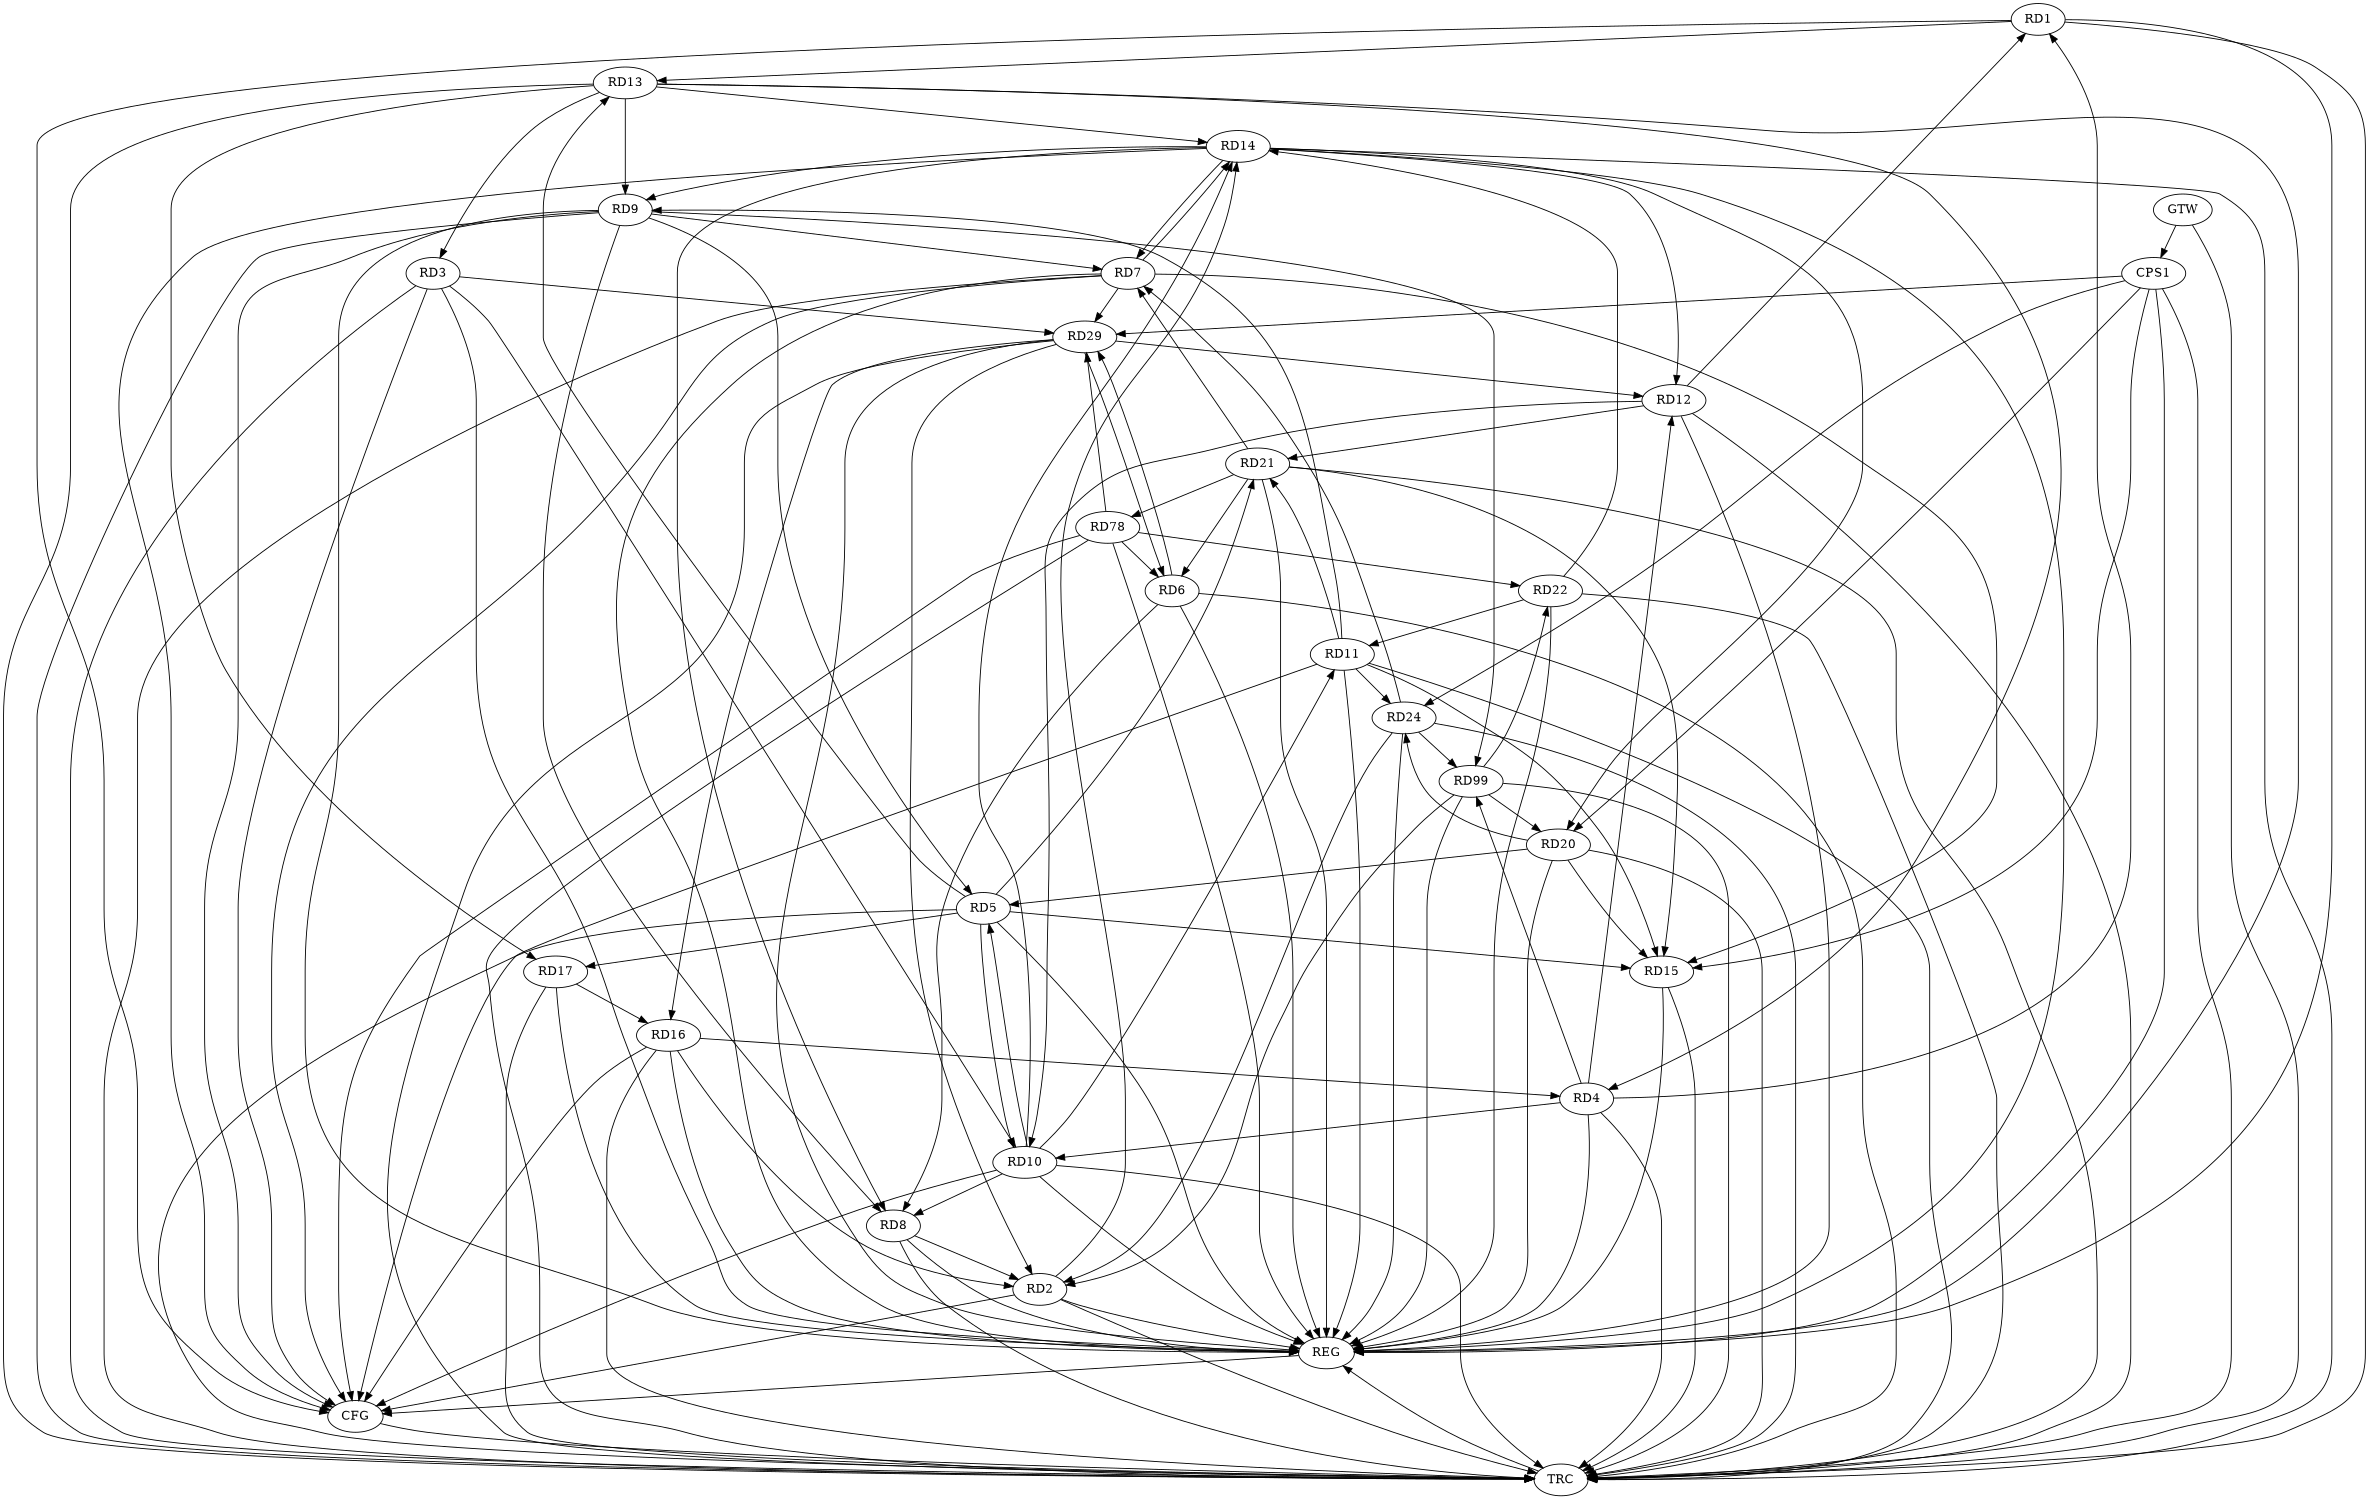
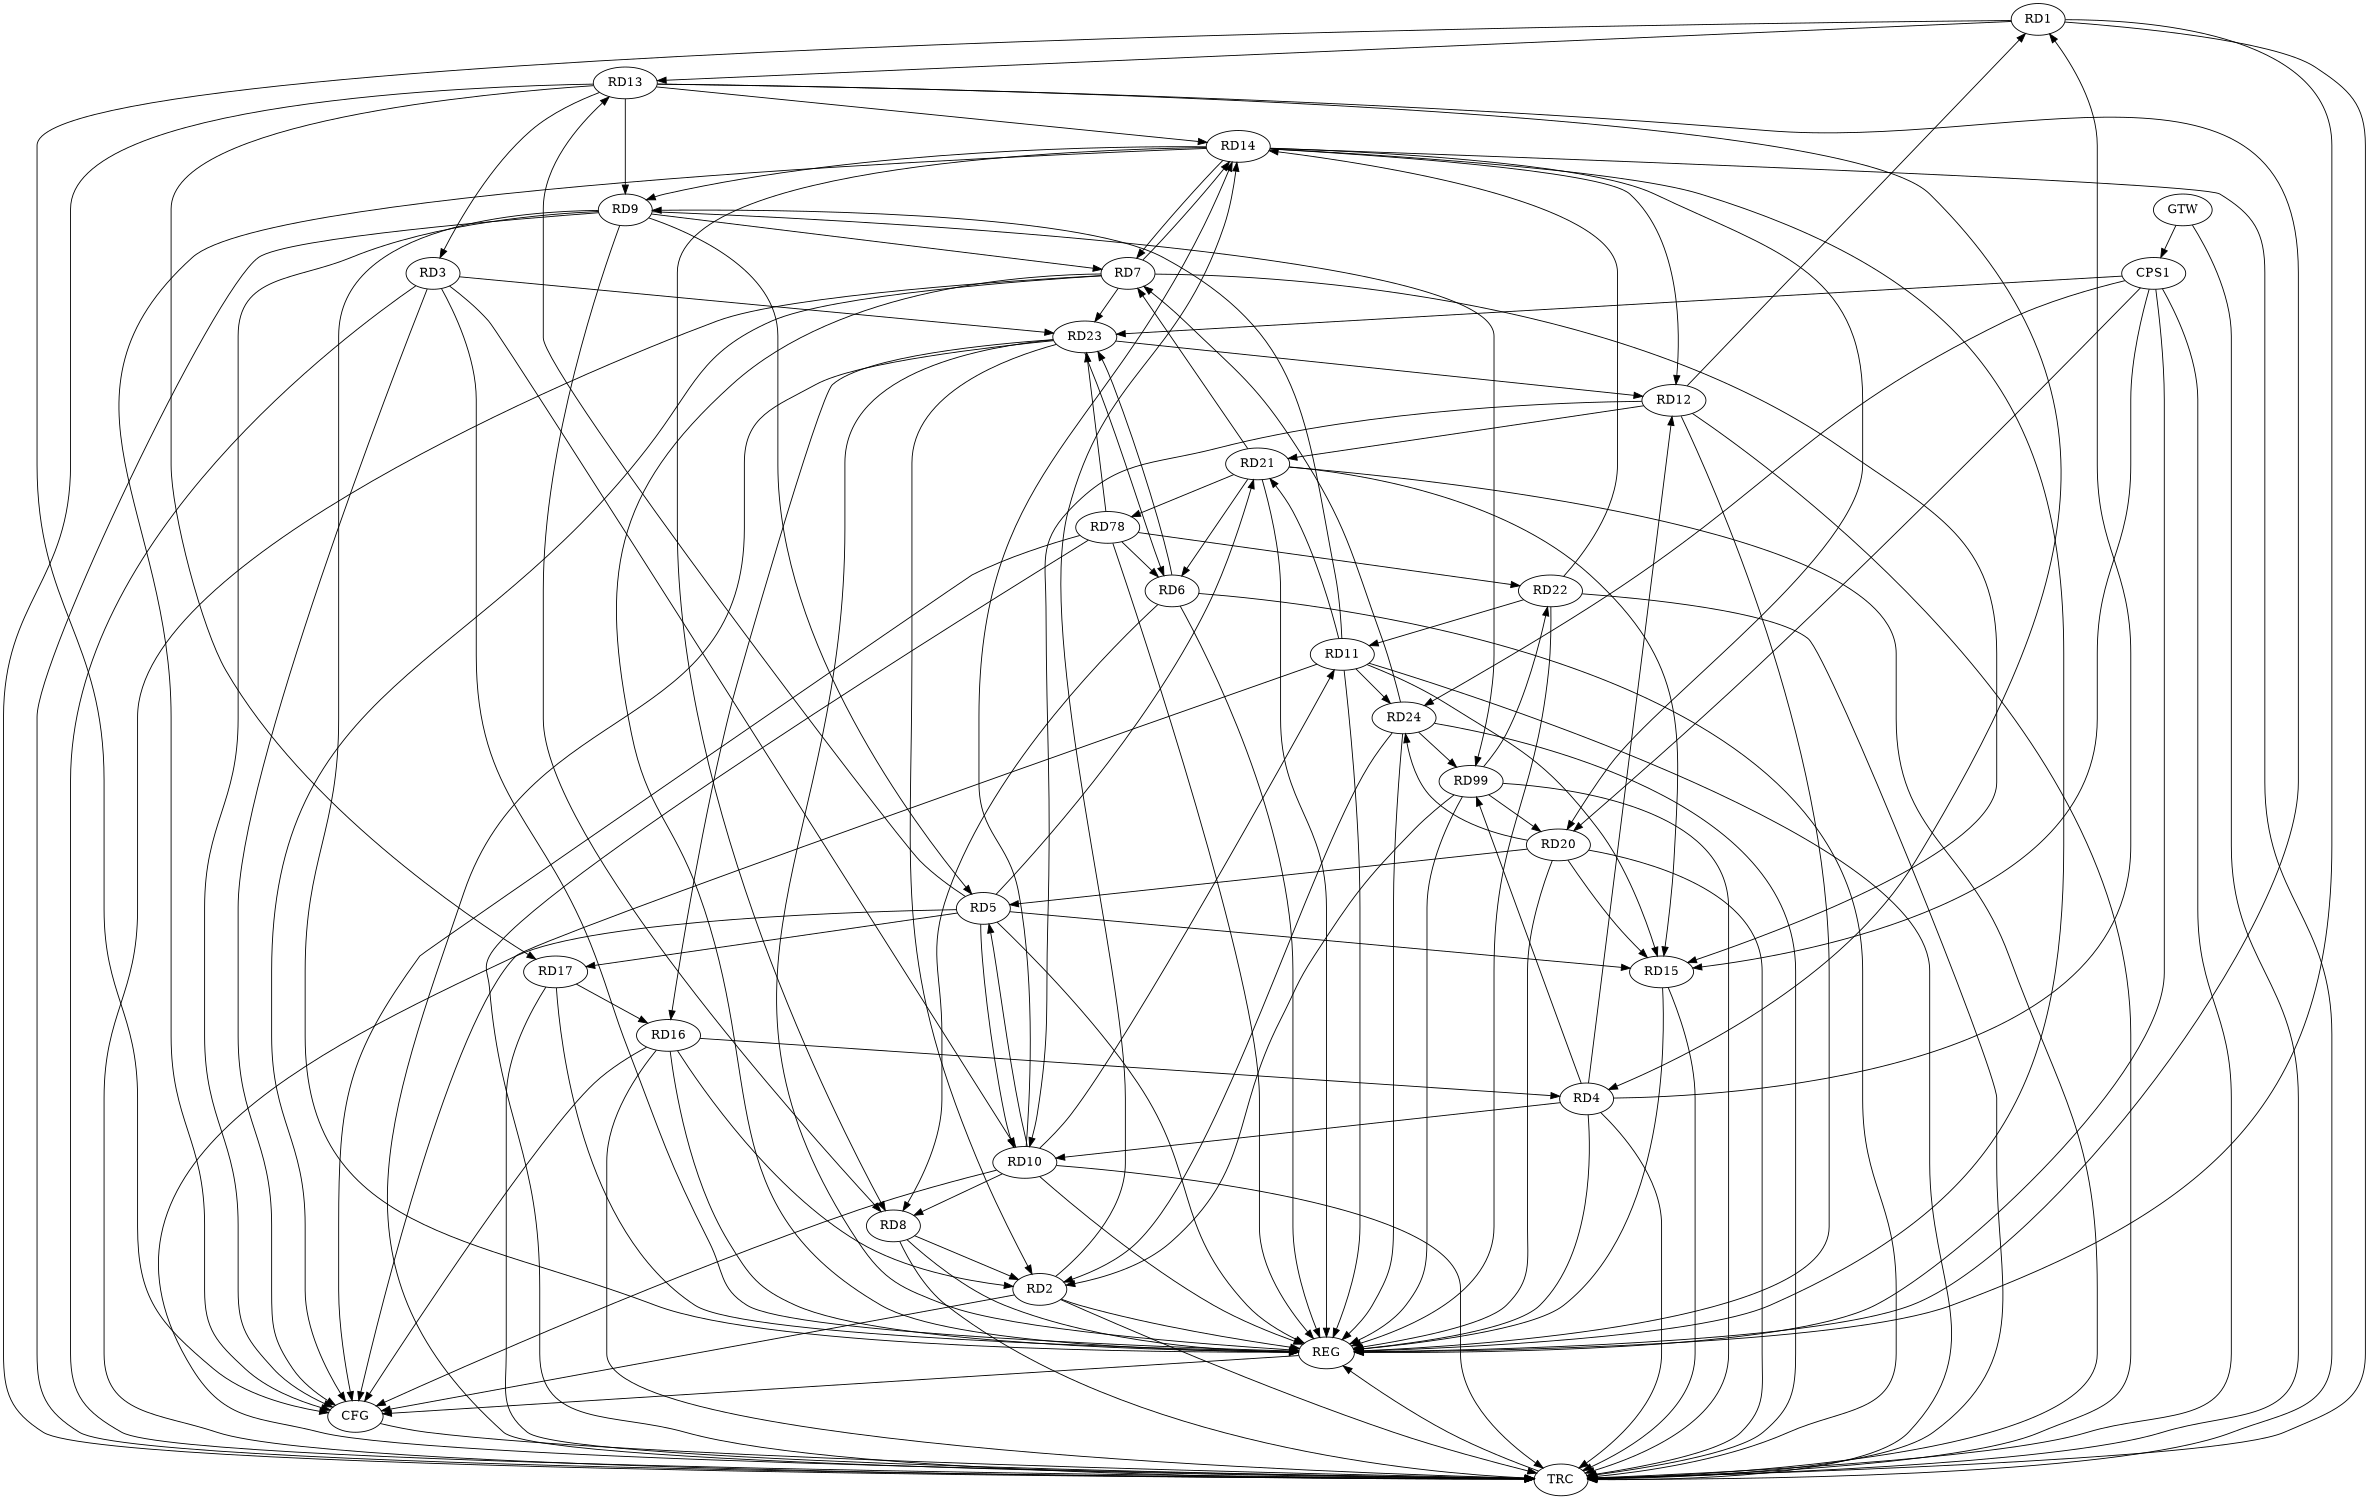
(1085, 337) -> (1085, 337)
